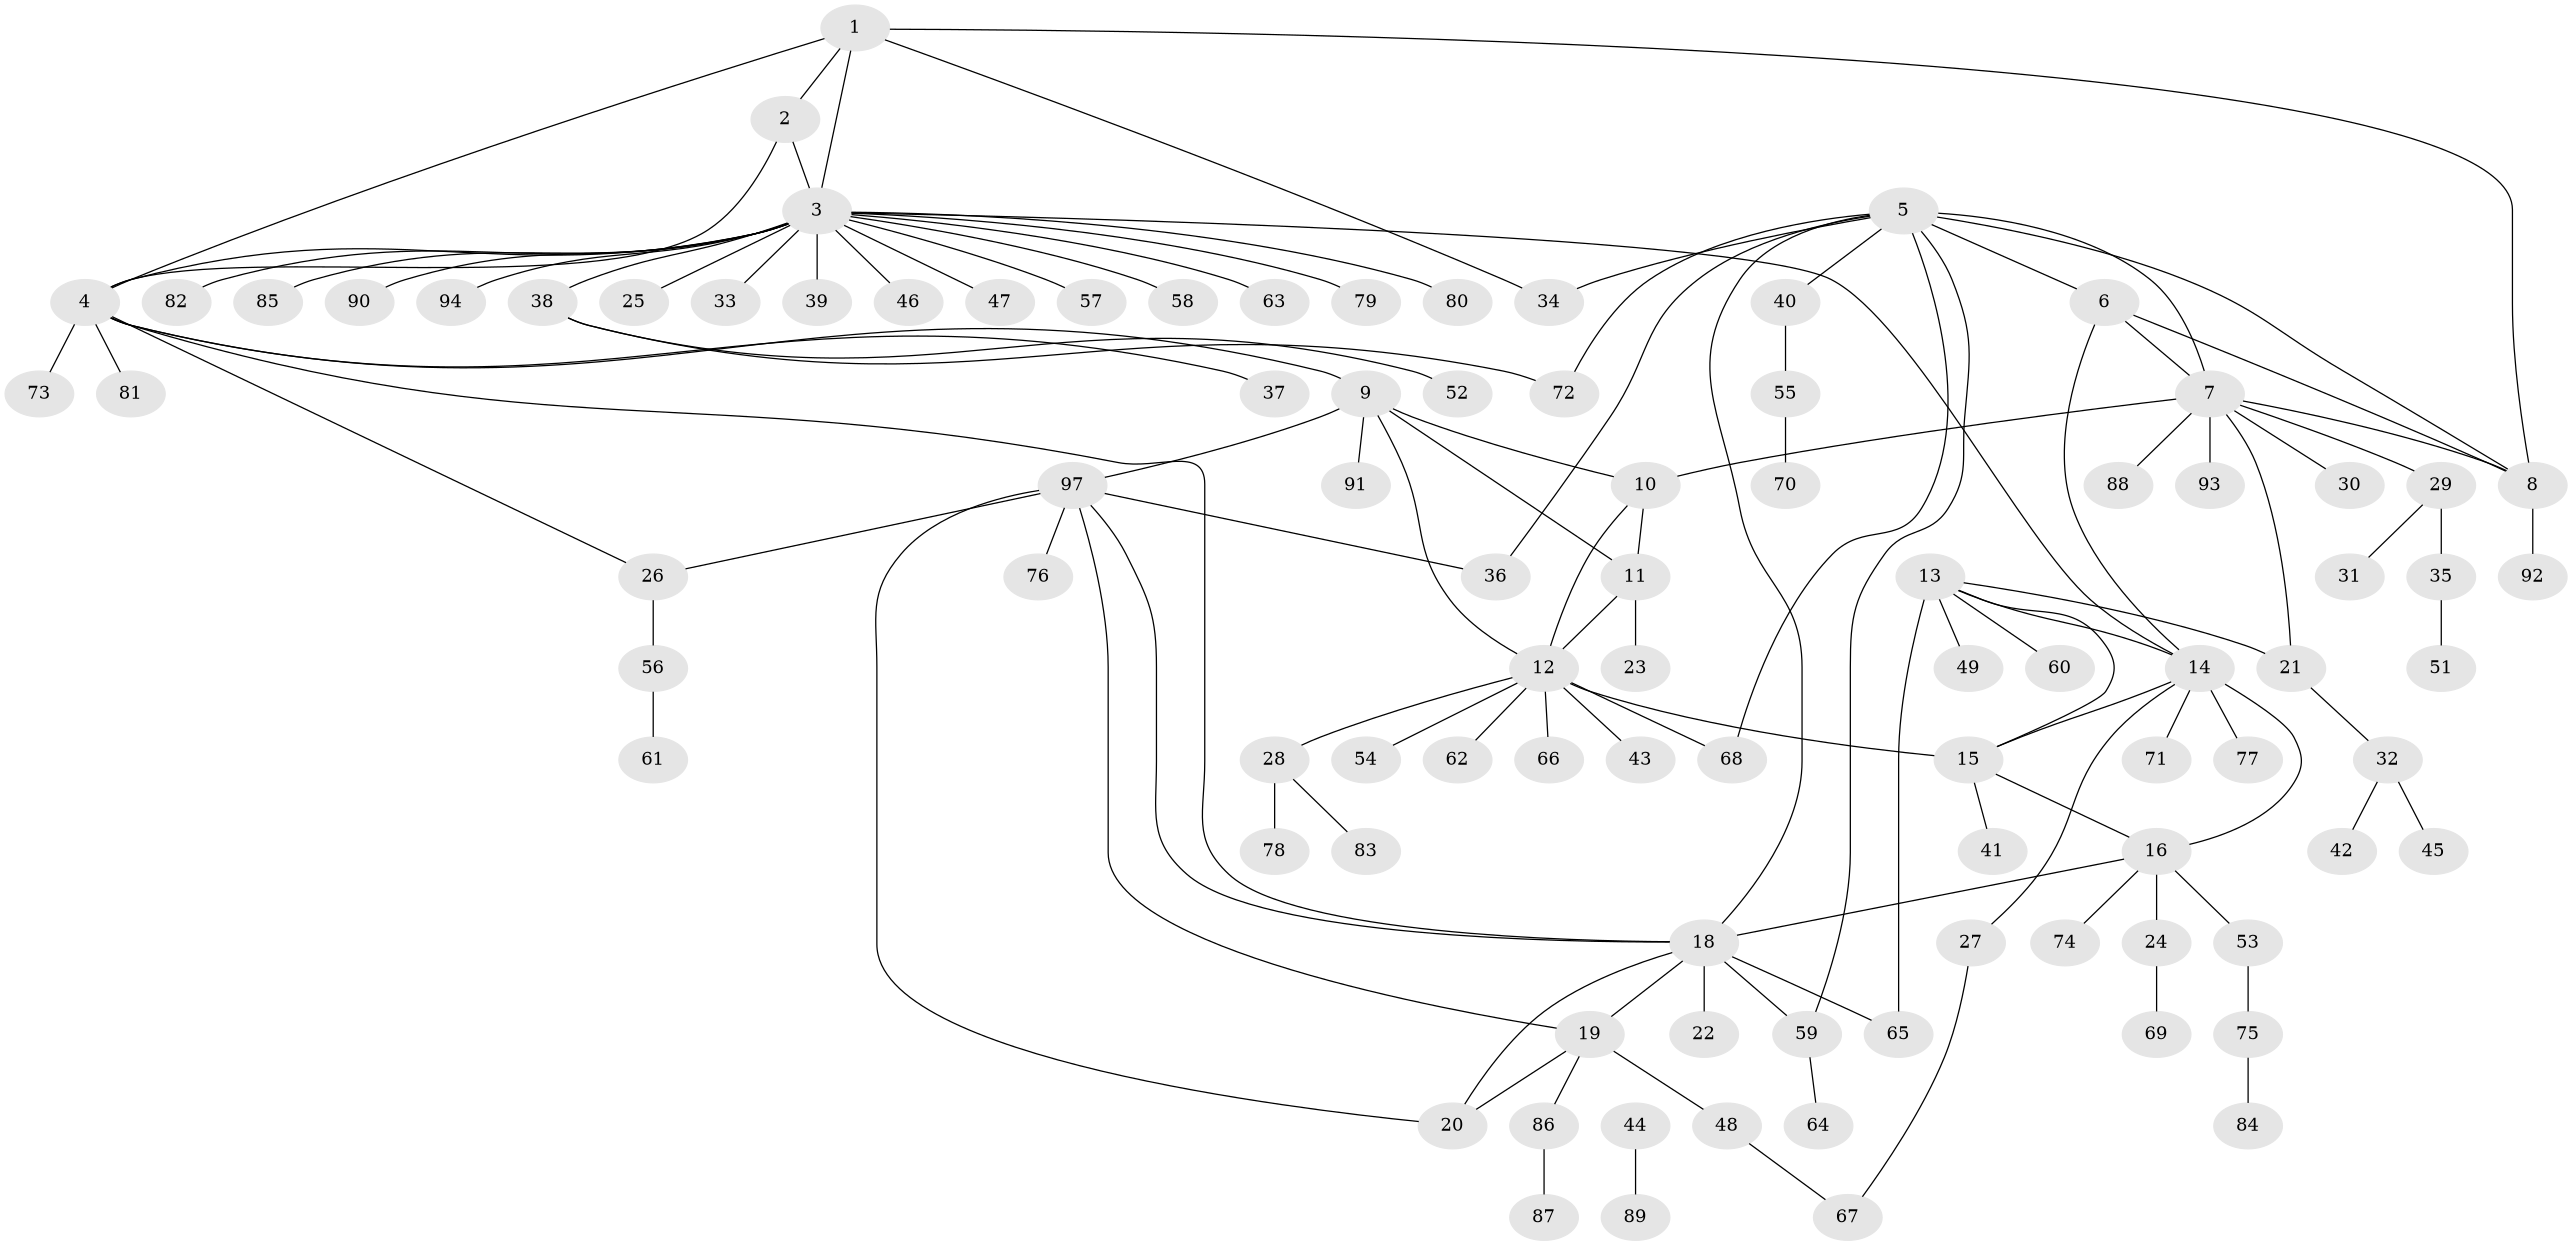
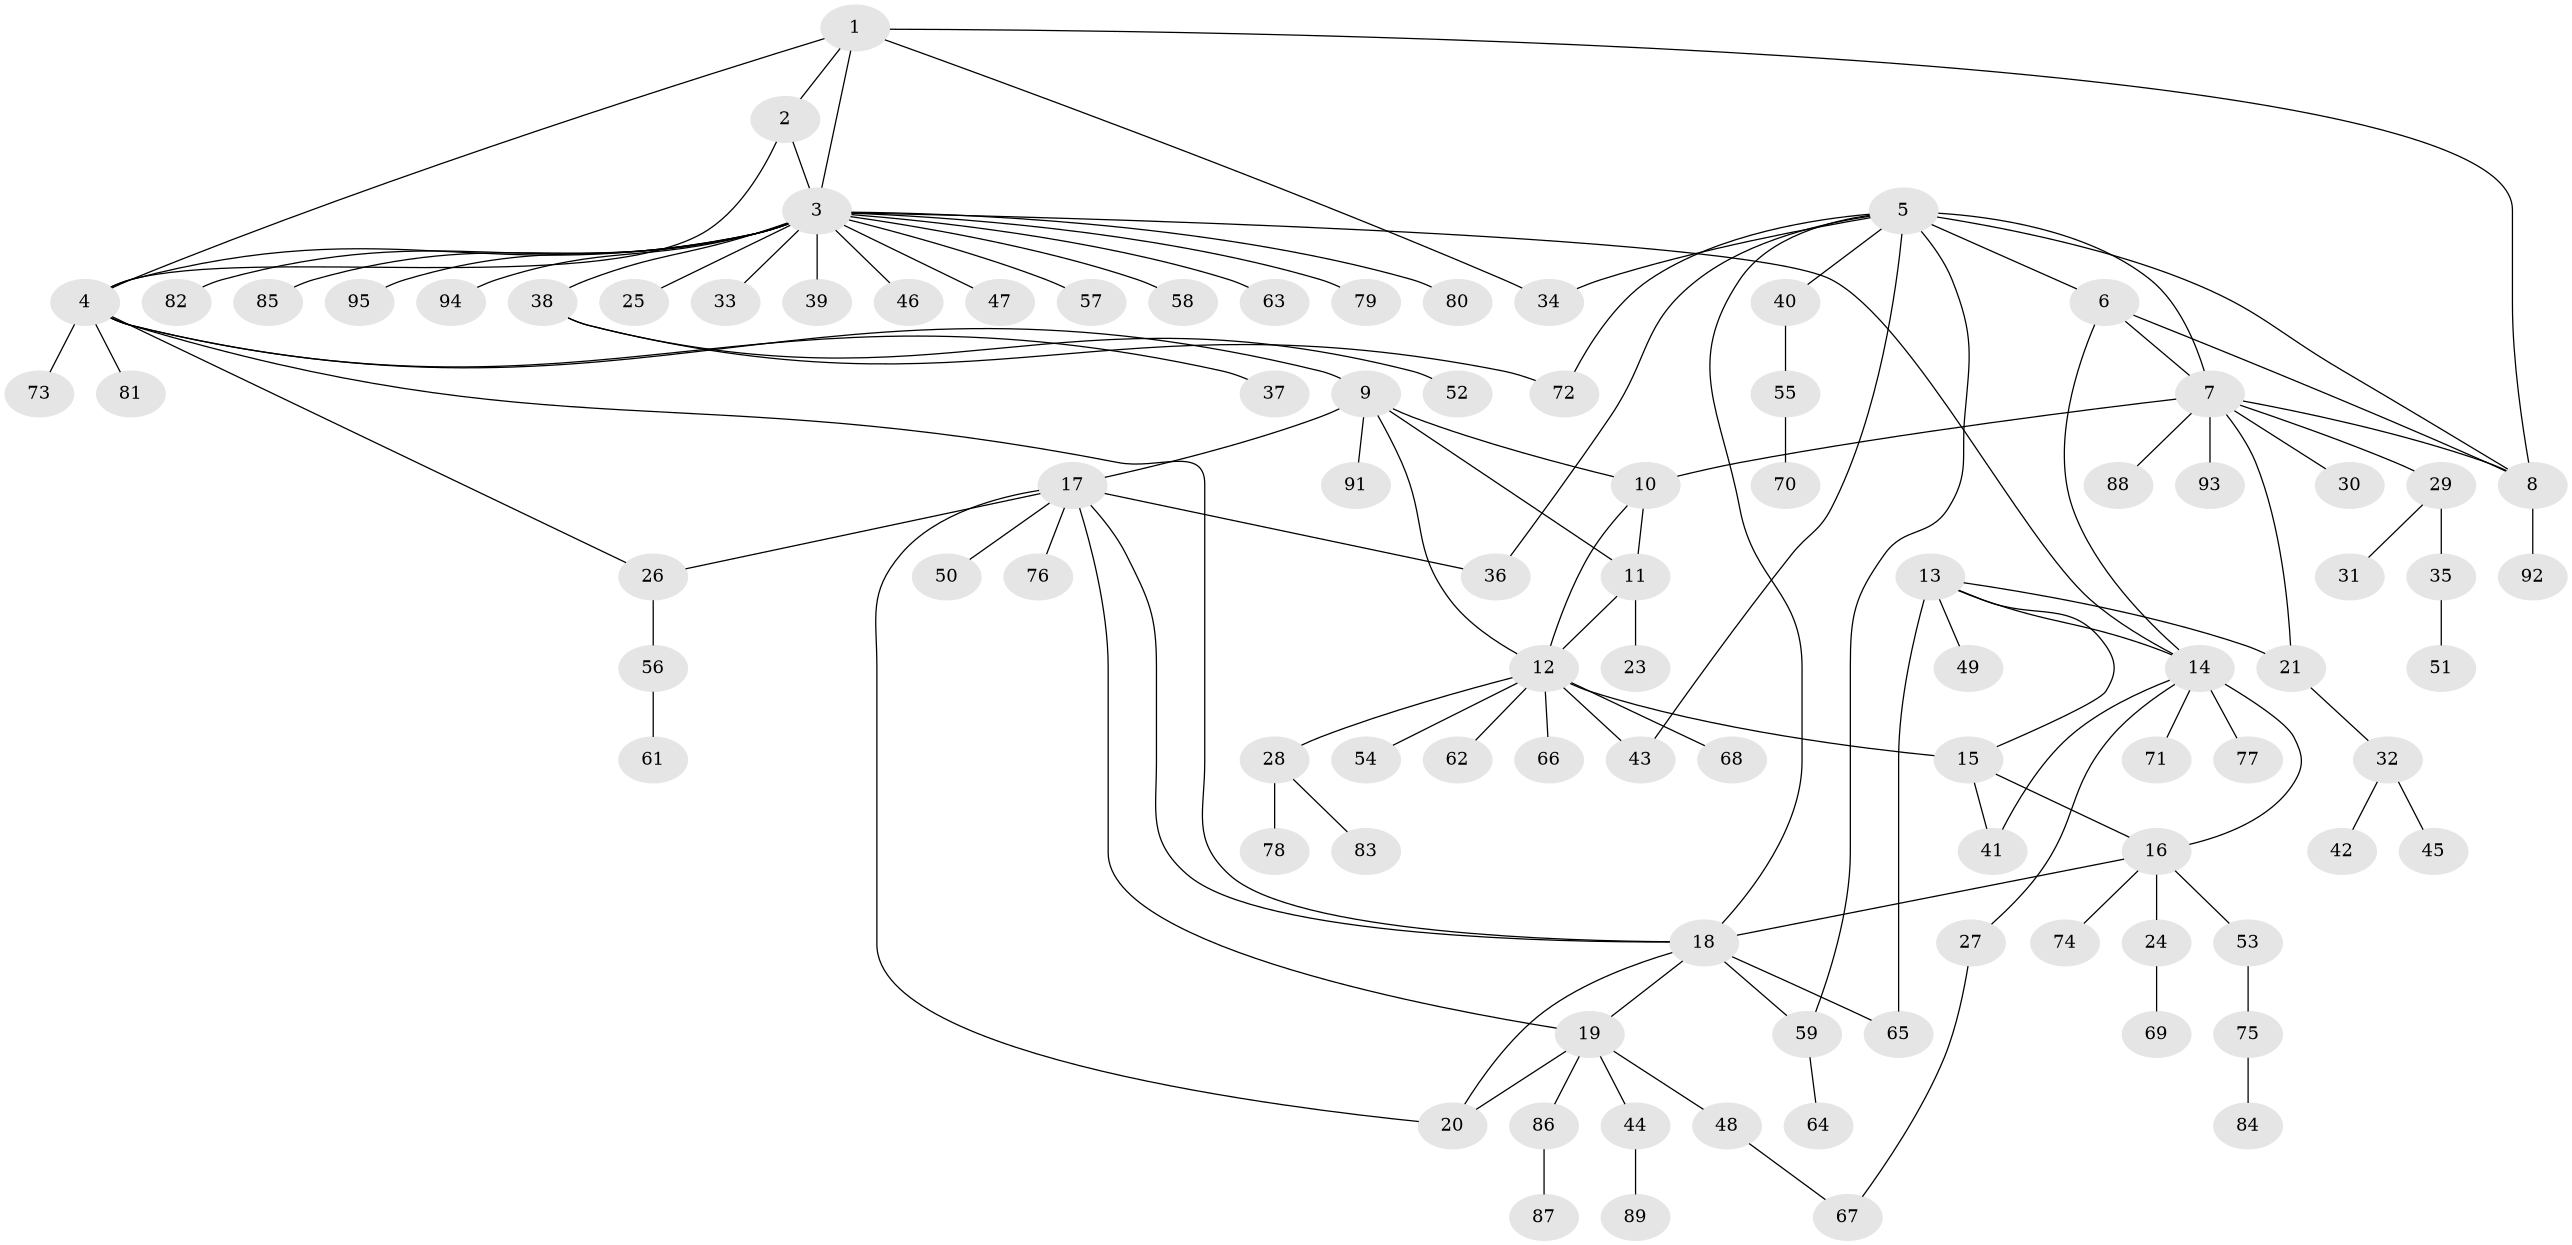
(360, 302) -> (360, 302)
(1073, 485) -> (1073, 485)
(1913, 519) -> (1830, 511)
none -> (947, 577)
(2060, 668) -> none
(2089, 713) -> (2070, 737)
(1704, 1034) -> none
none -> (1613, 1080)
